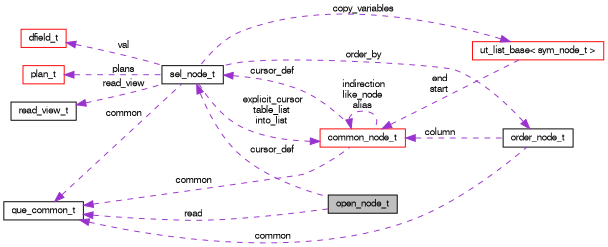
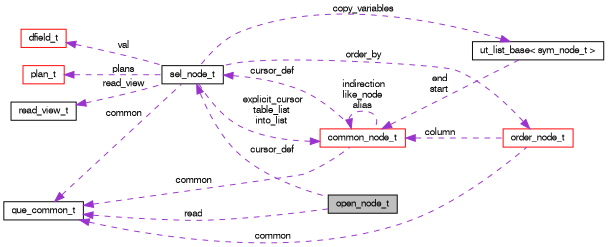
(538, 51) -> (538, 51)
(538, 138) -> (538, 138)
